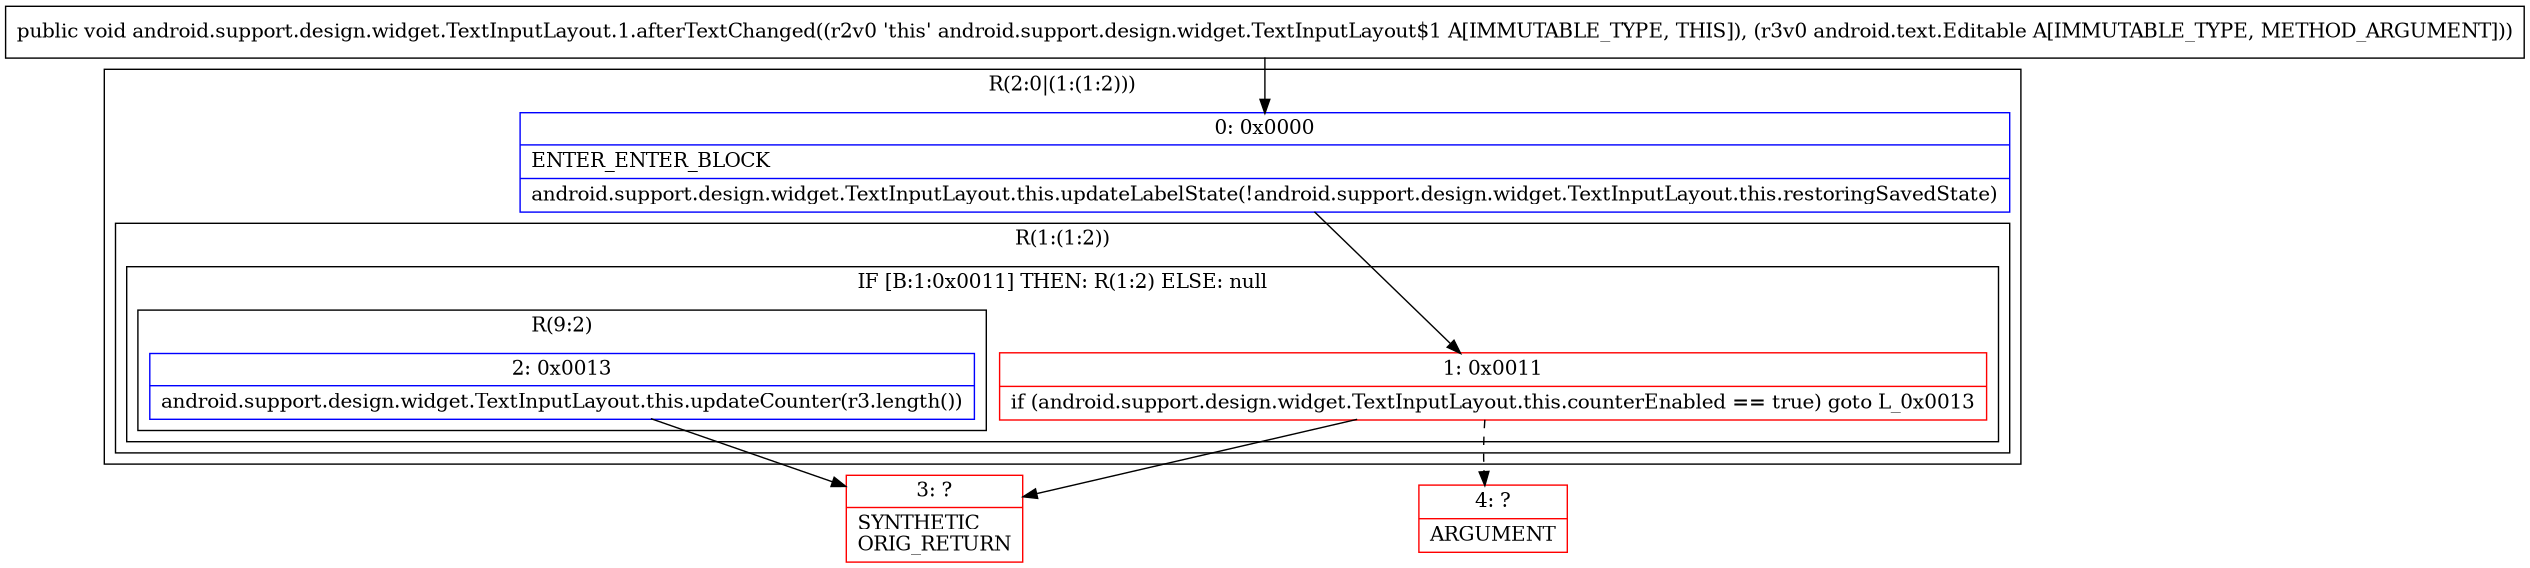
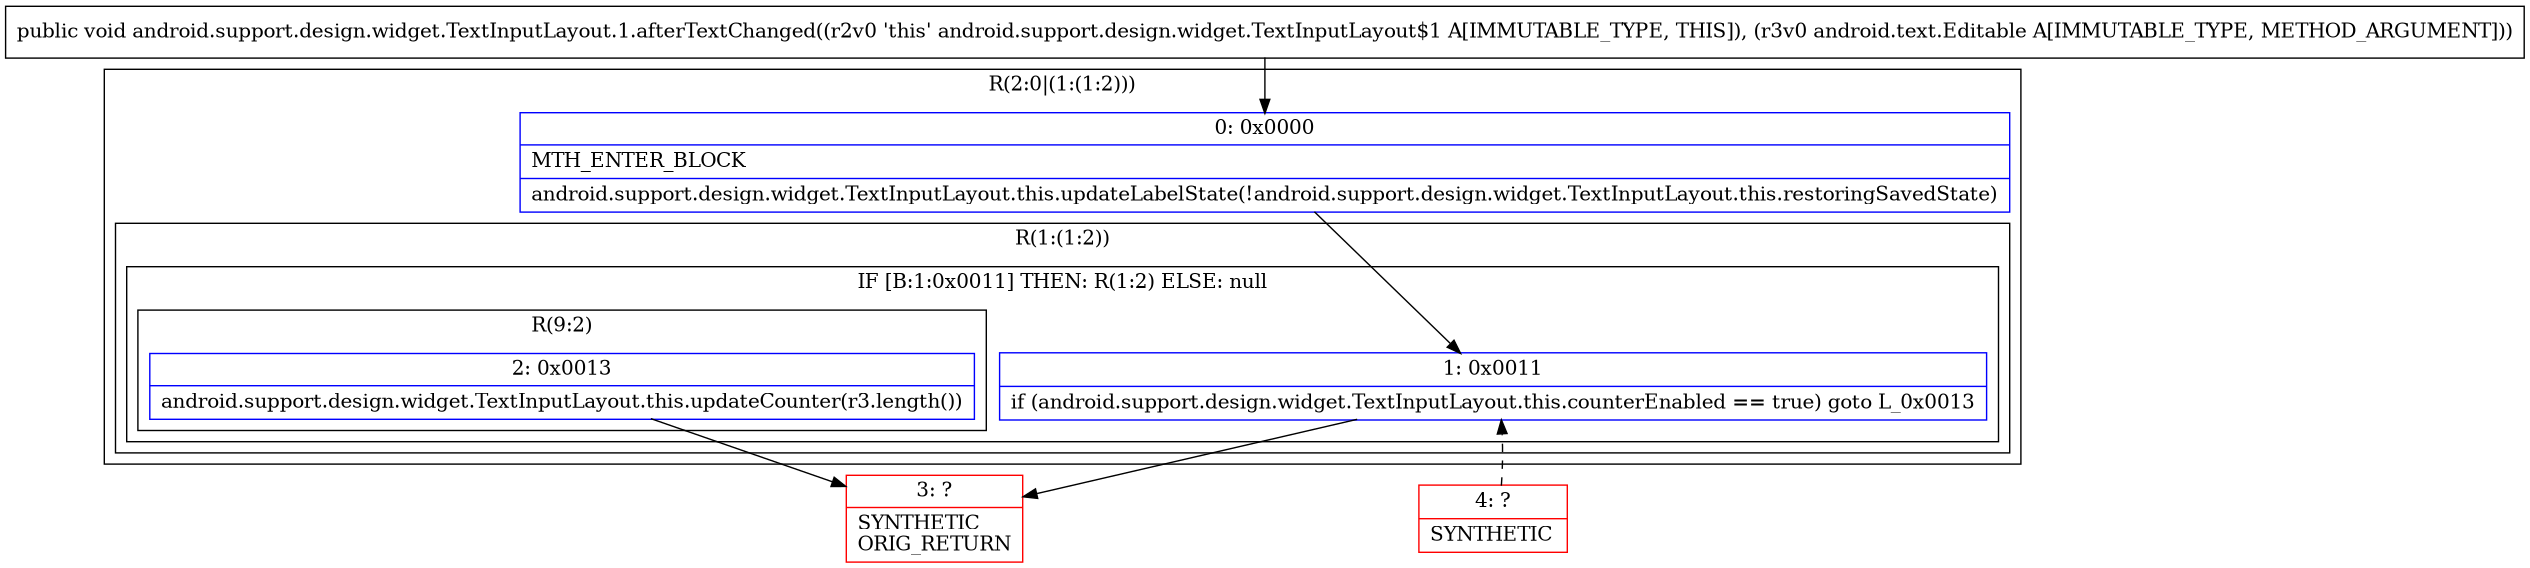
(651, 161) -> (639, 161)
(1493, 386) -> (1493, 386)
(1484, 433) -> (1502, 473)
(1493, 535) -> (1492, 535)
